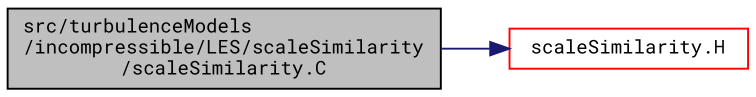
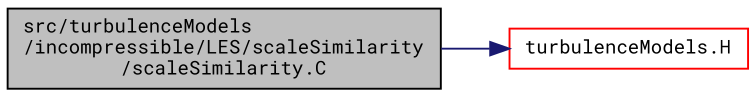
(629, 49) -> (629, 49)
